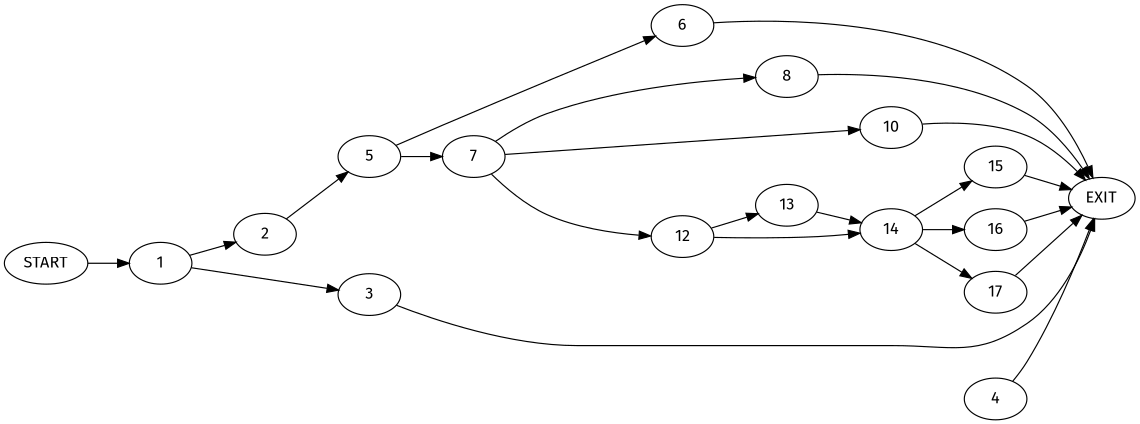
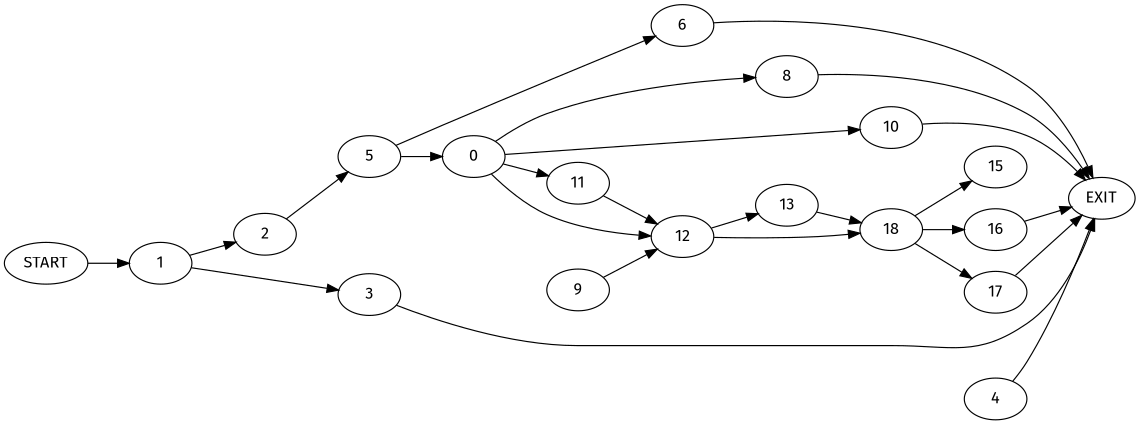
(474, 157) -> (474, 157)
(1043, 181) -> none
none -> (578, 183)
(891, 230) -> (891, 230)
none -> (578, 290)
